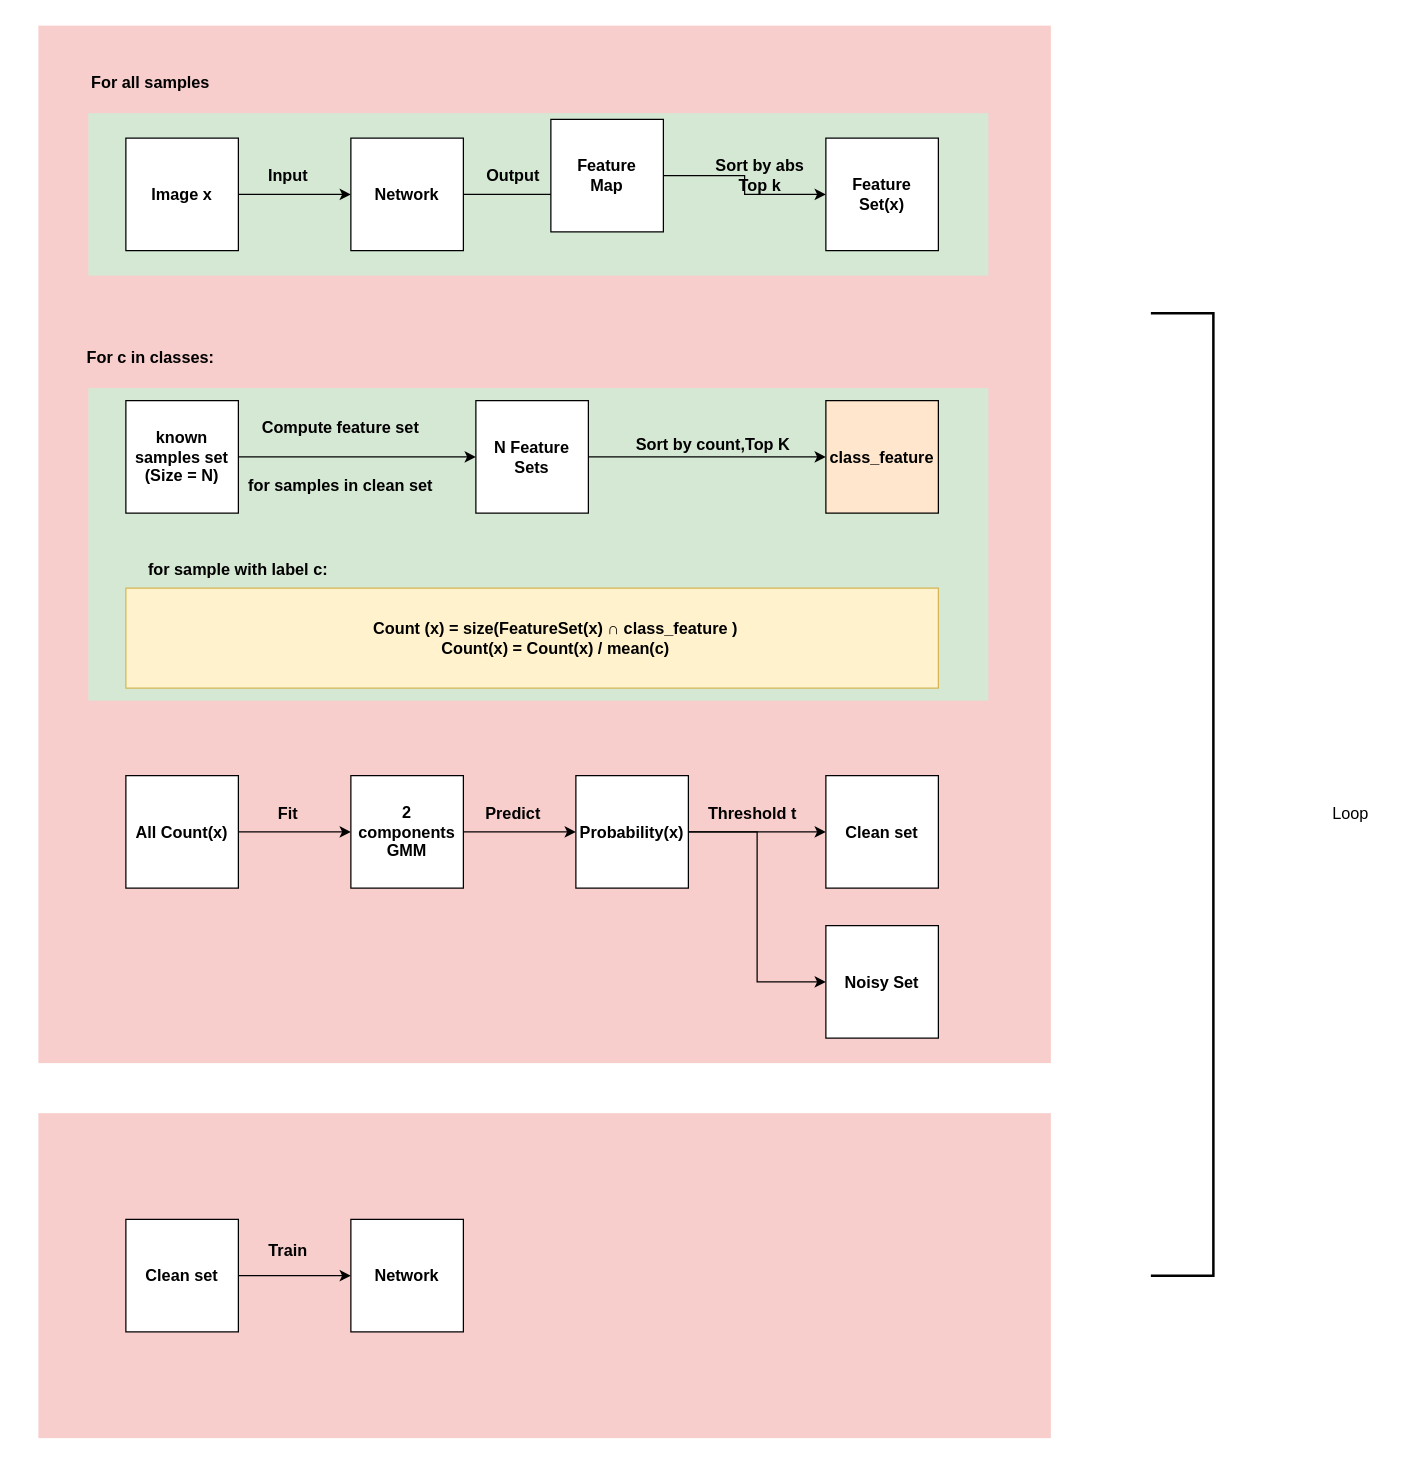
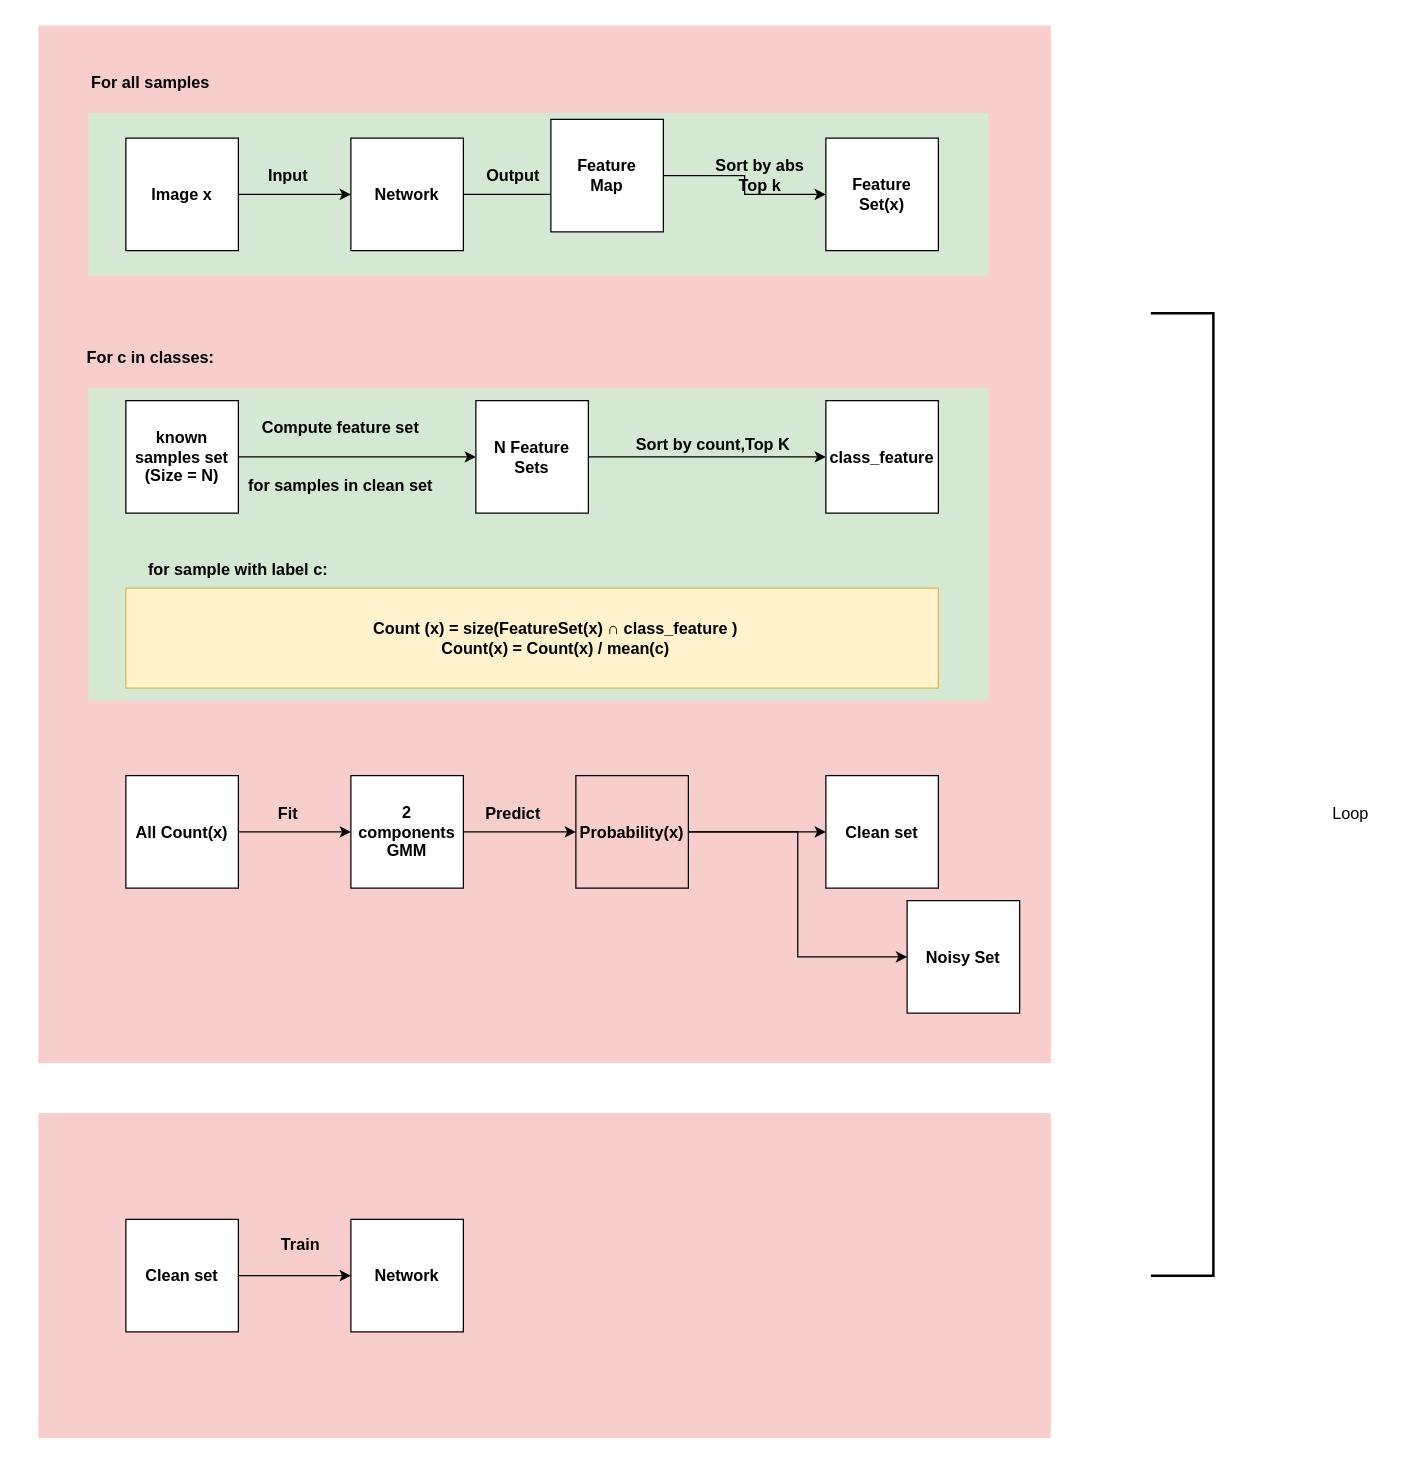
(882, 457) -> (882, 457)
(752, 813) -> none
(632, 832) -> (632, 832)
(882, 982) -> (963, 957)
(288, 1251) -> (301, 1244)
